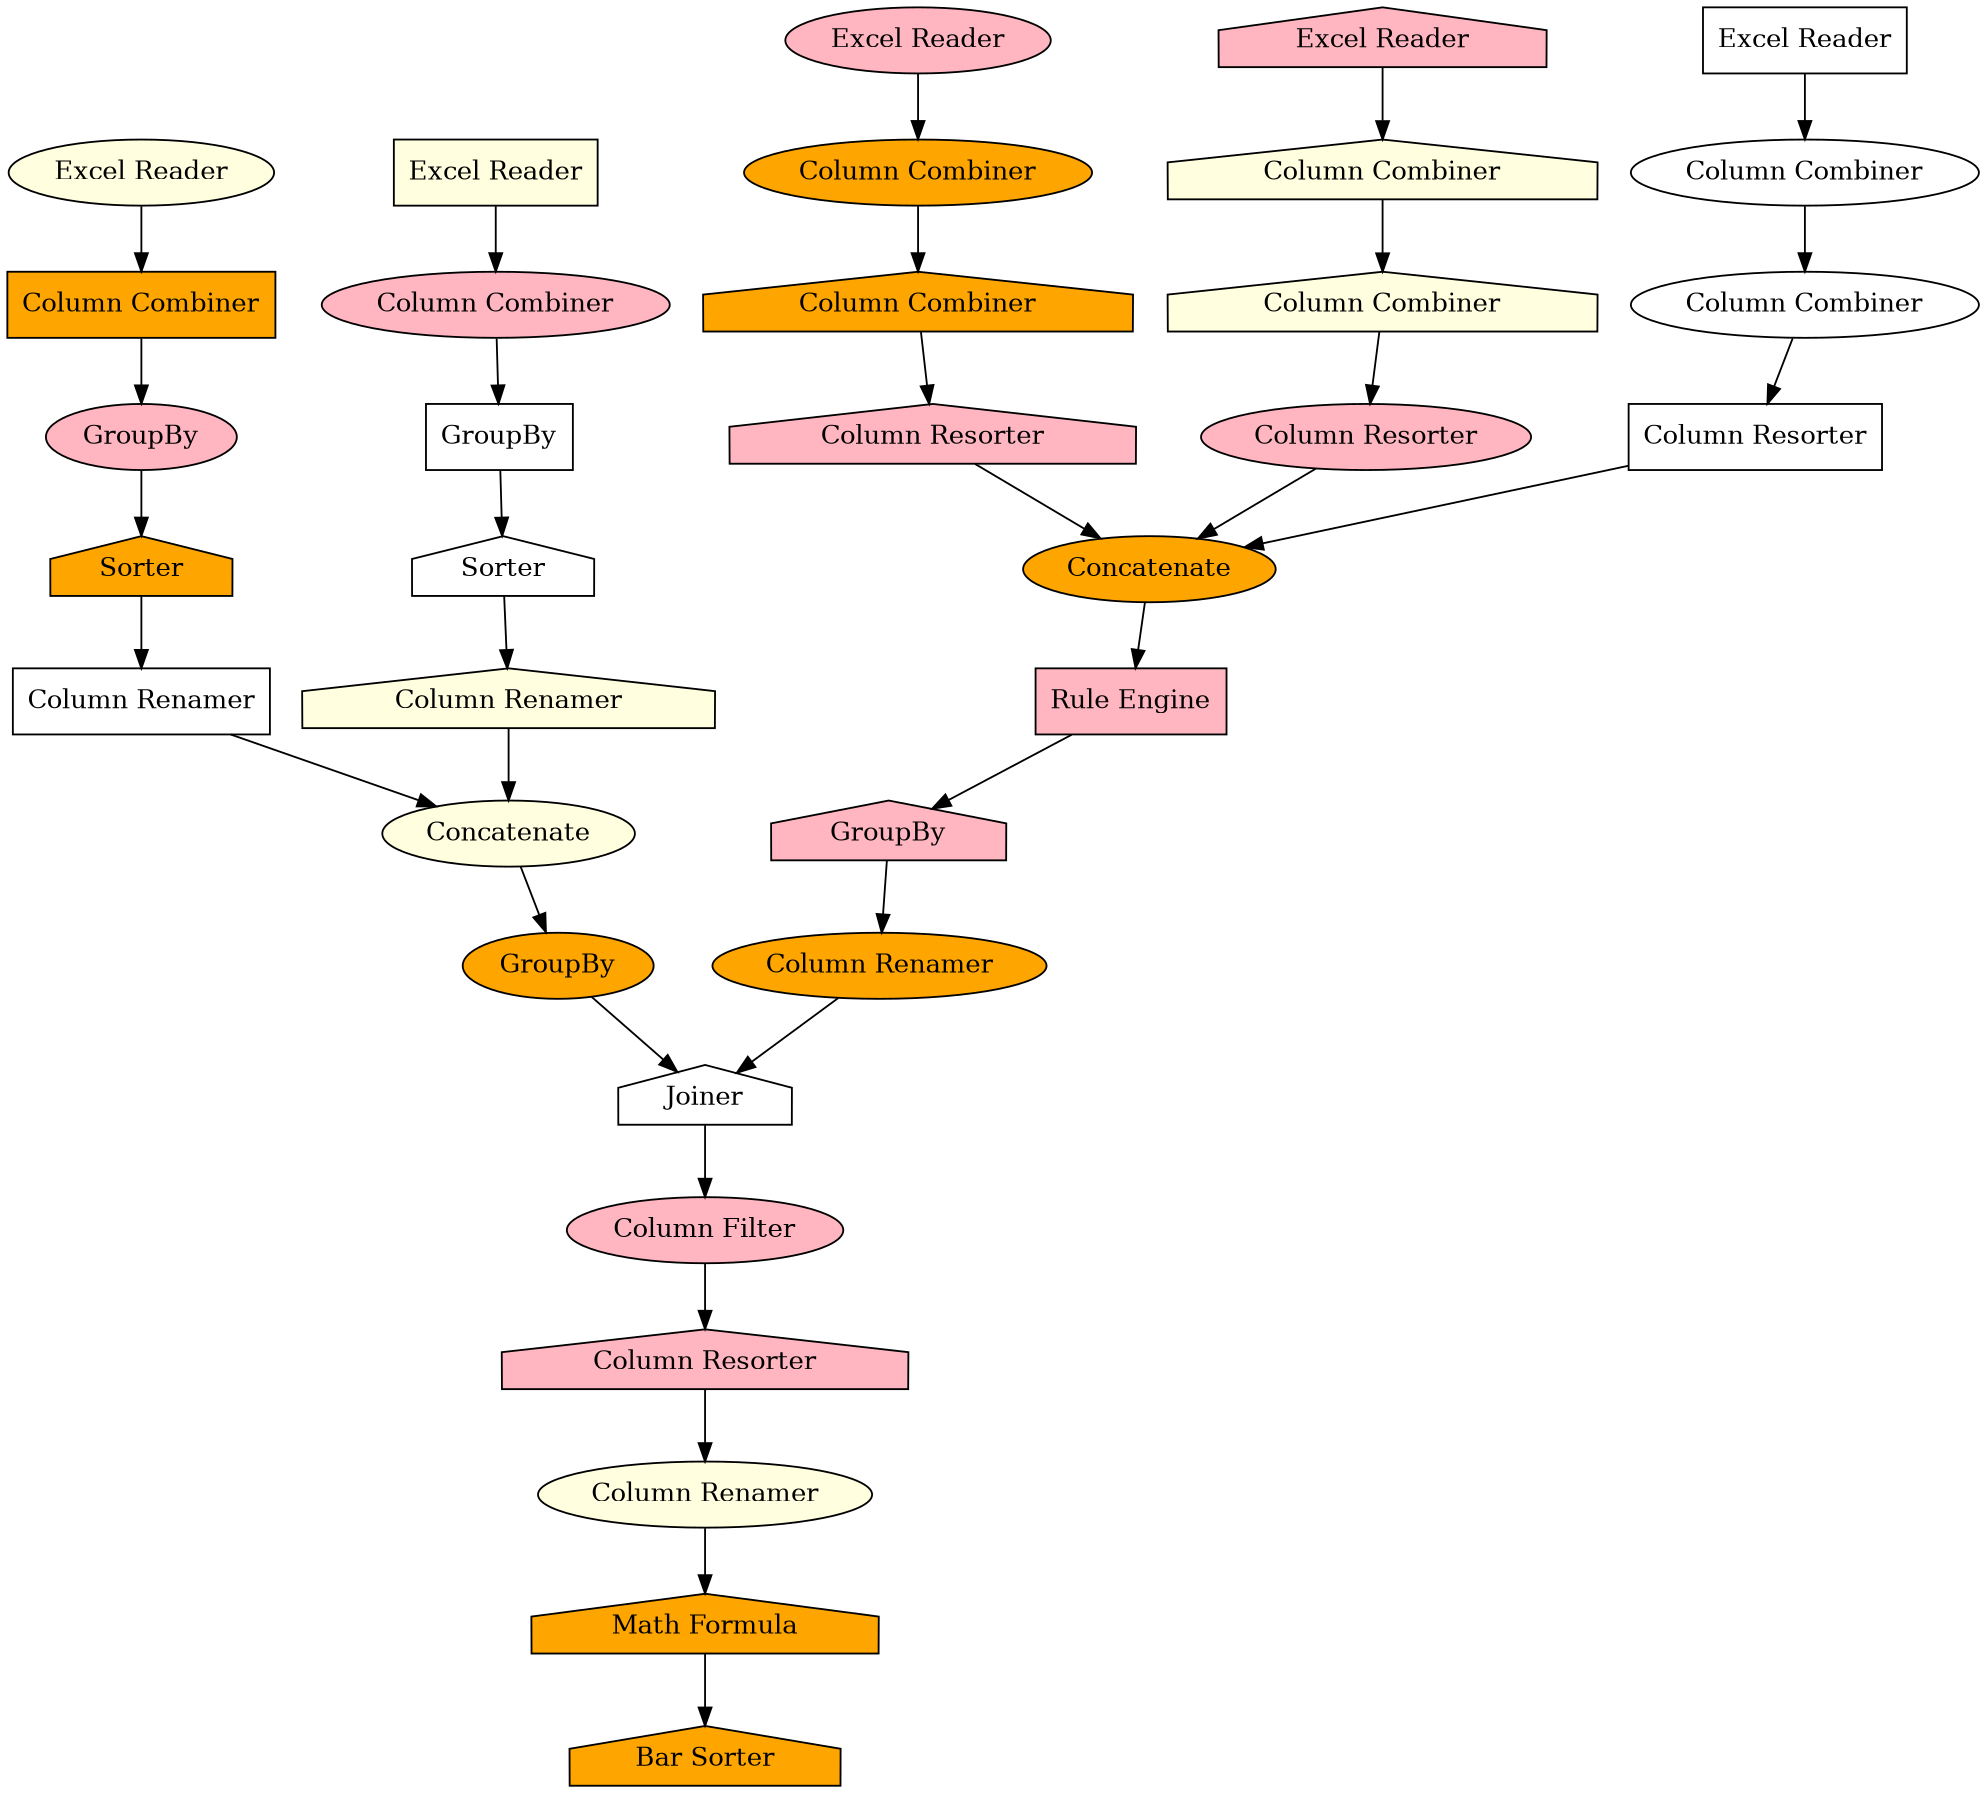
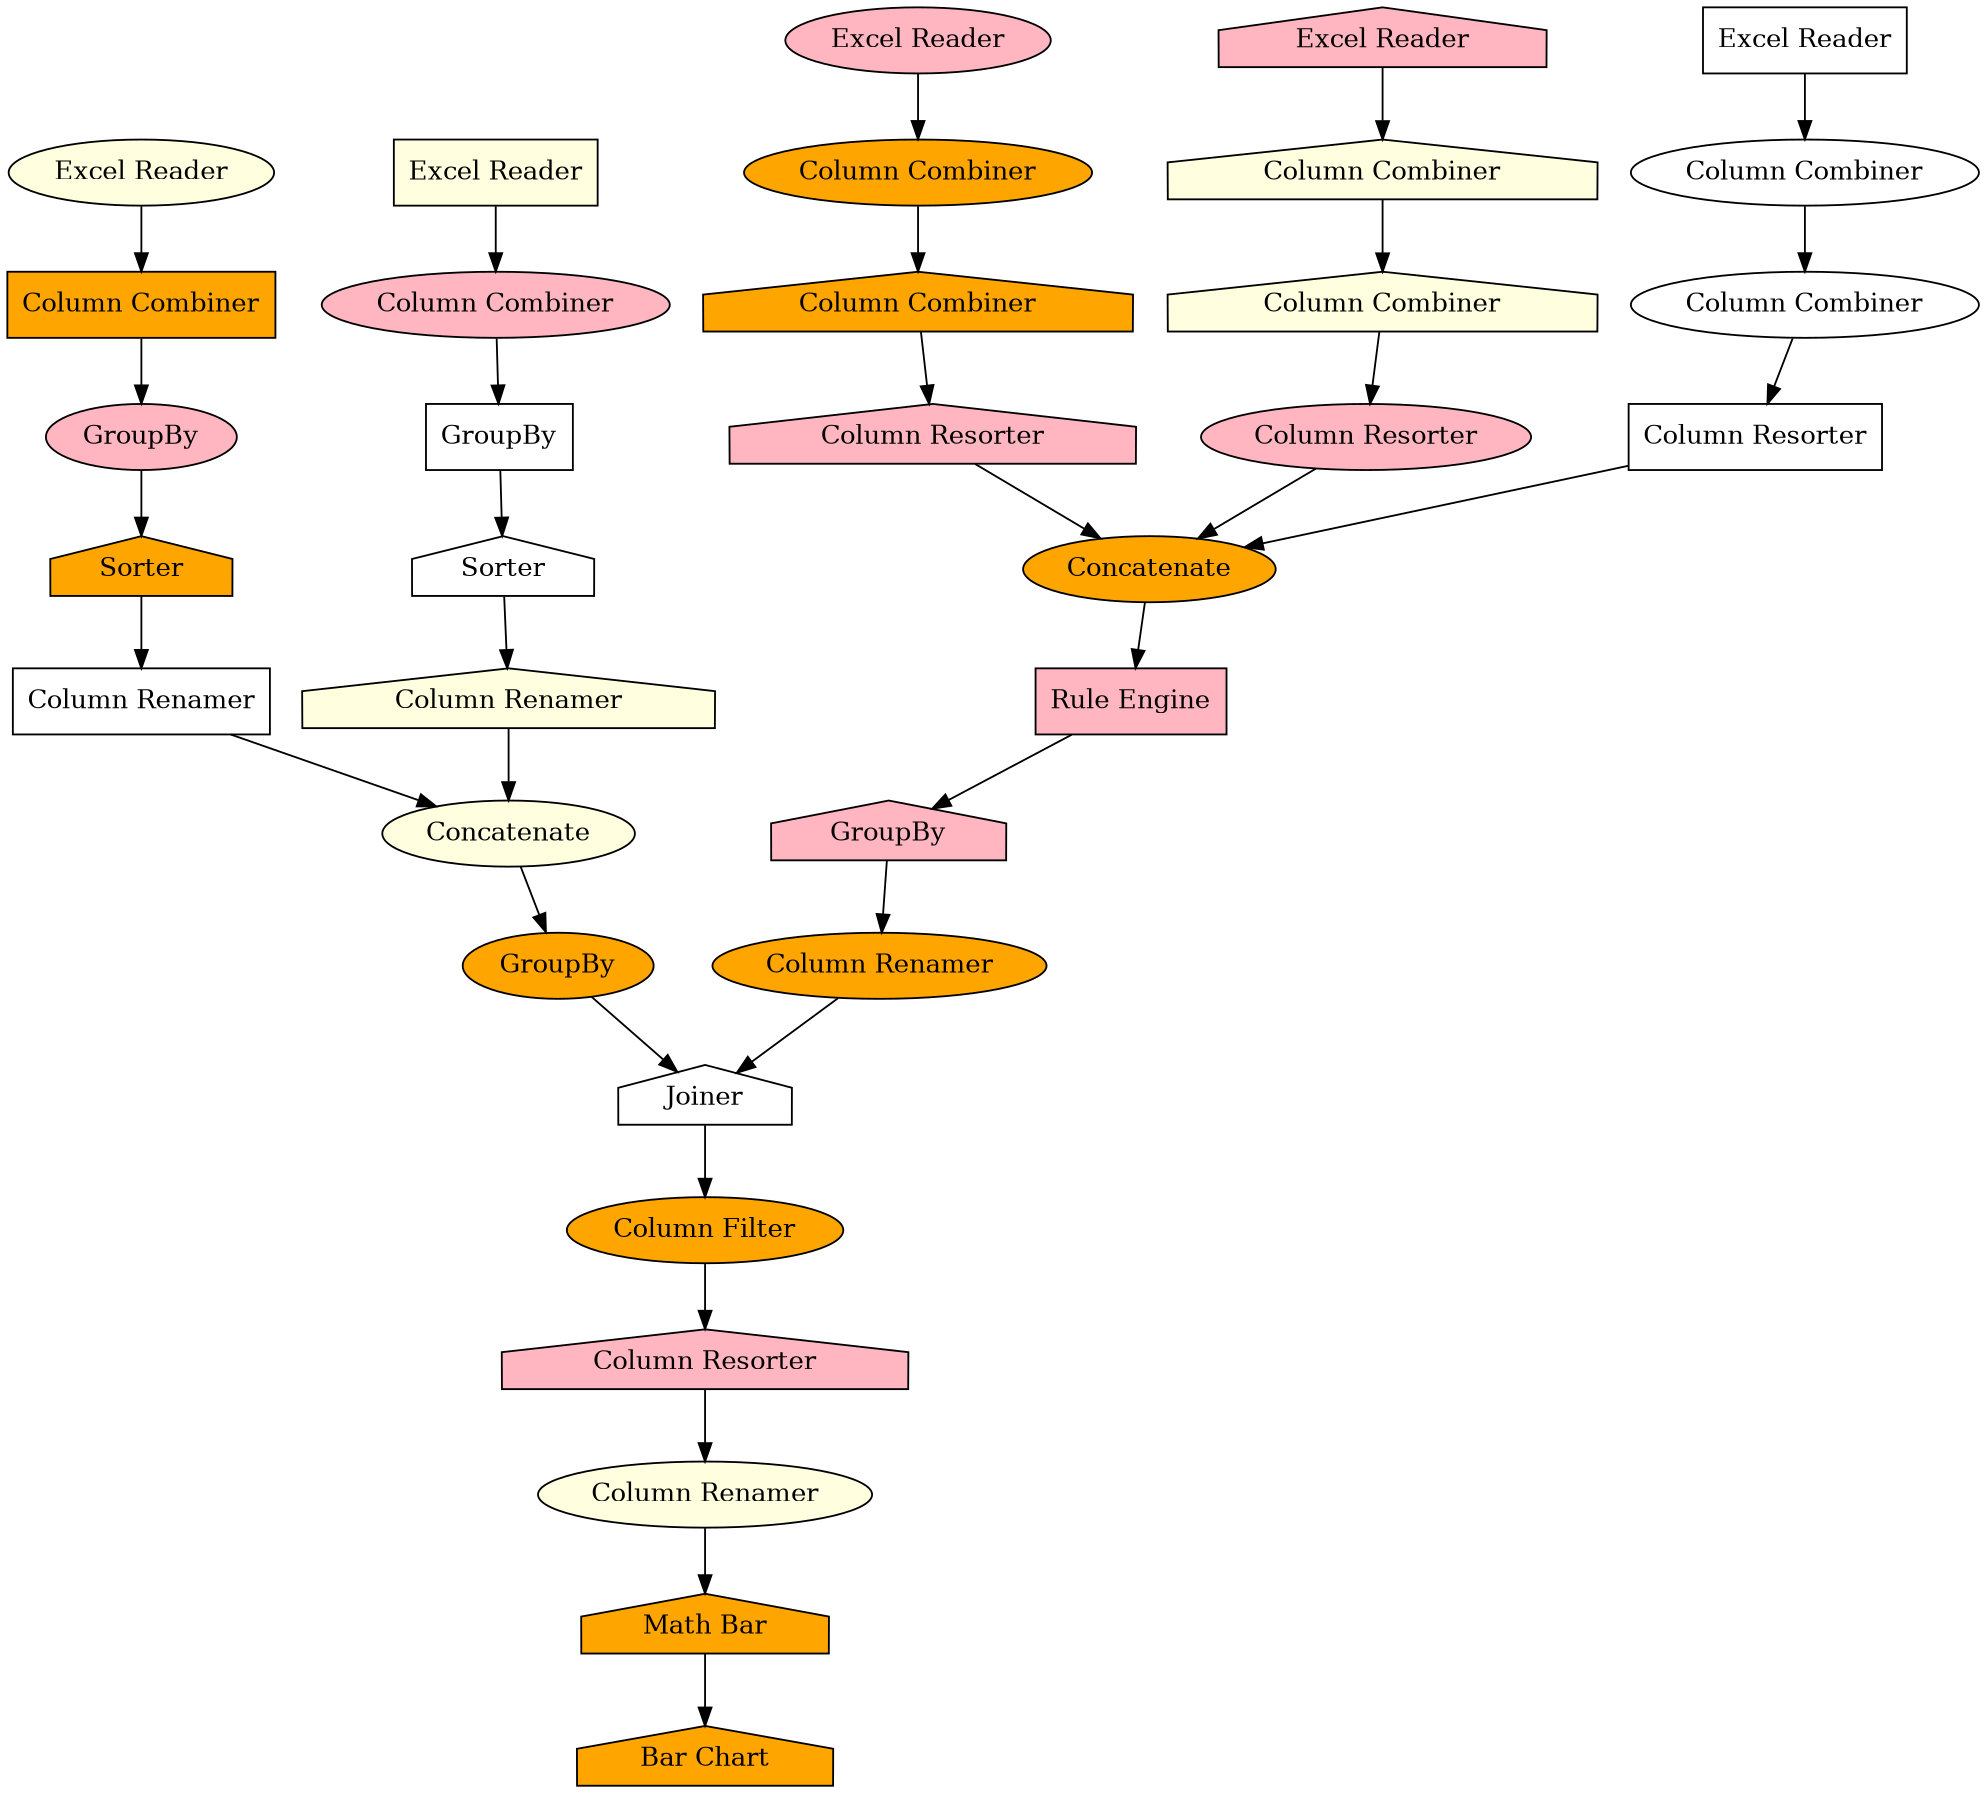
(705, 1230) -> (705, 1230)
(705, 1627) -> (705, 1627)
(705, 1759) -> (705, 1759)
